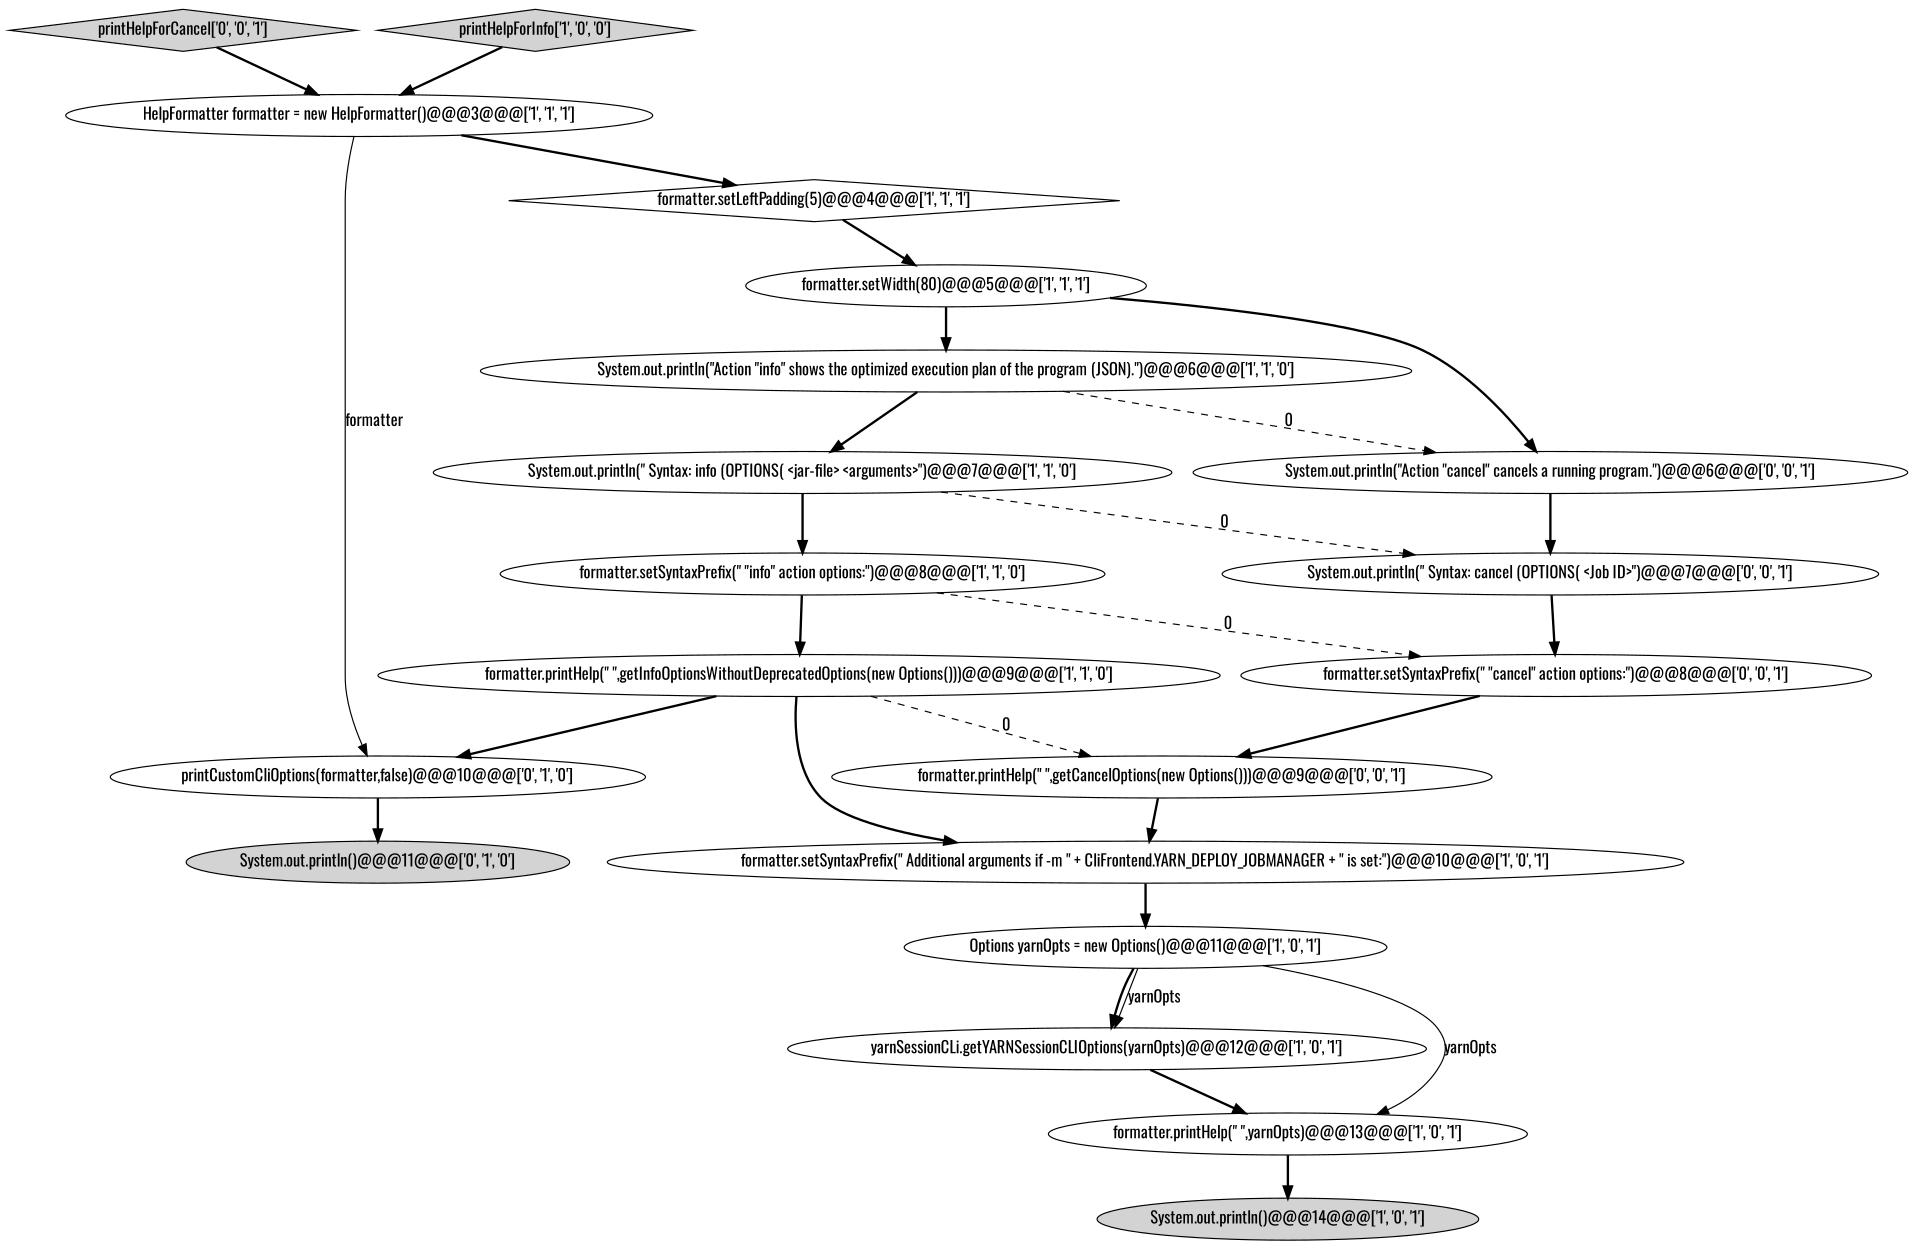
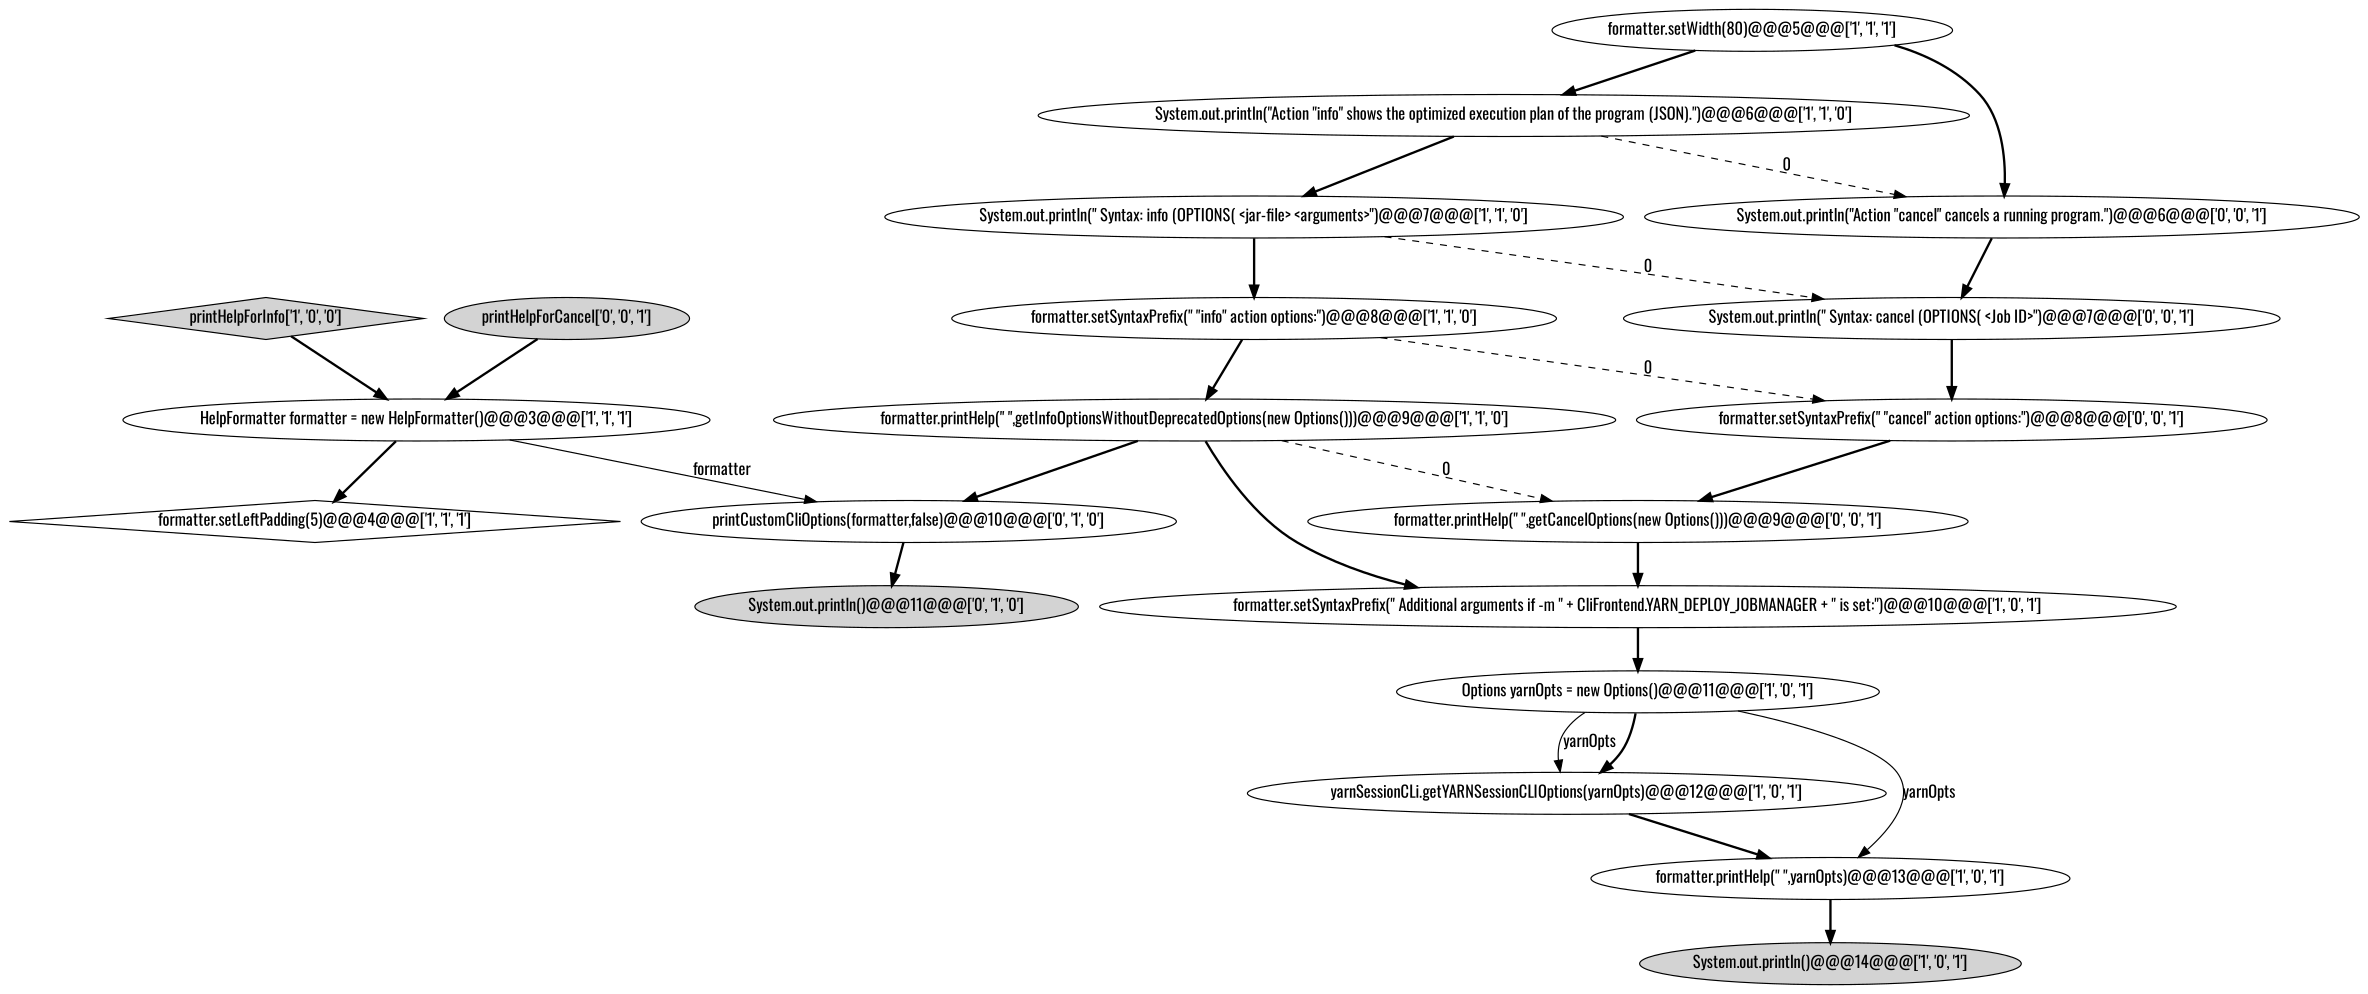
(183, 30) -> (567, 318)
(874, 239) -> none
